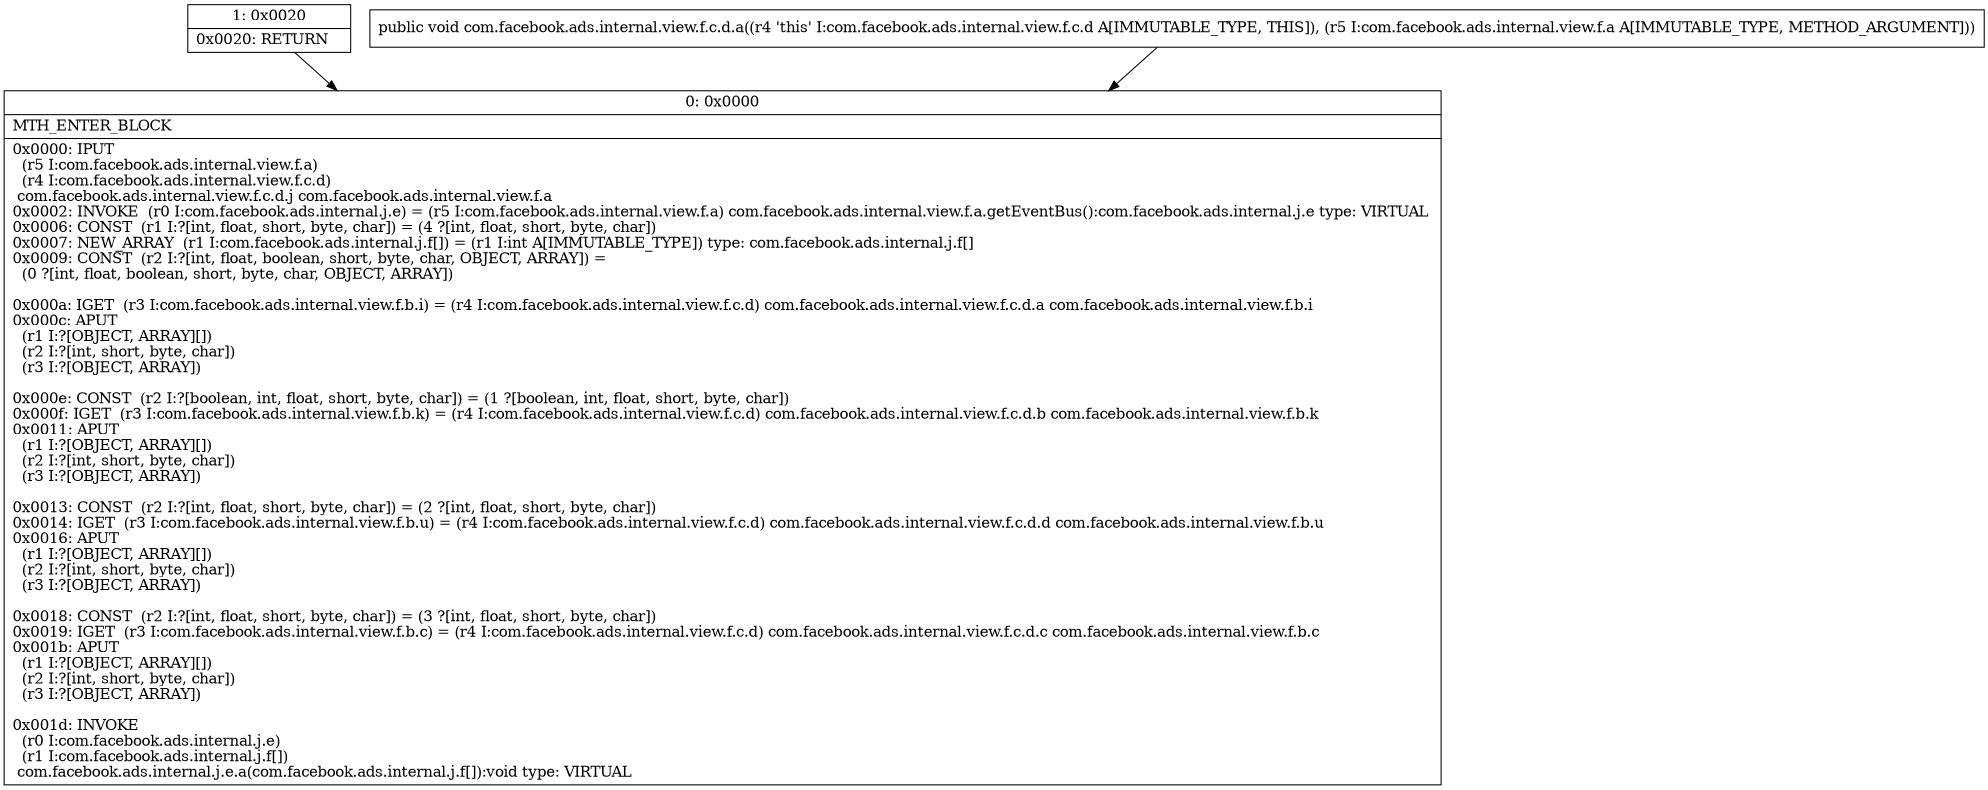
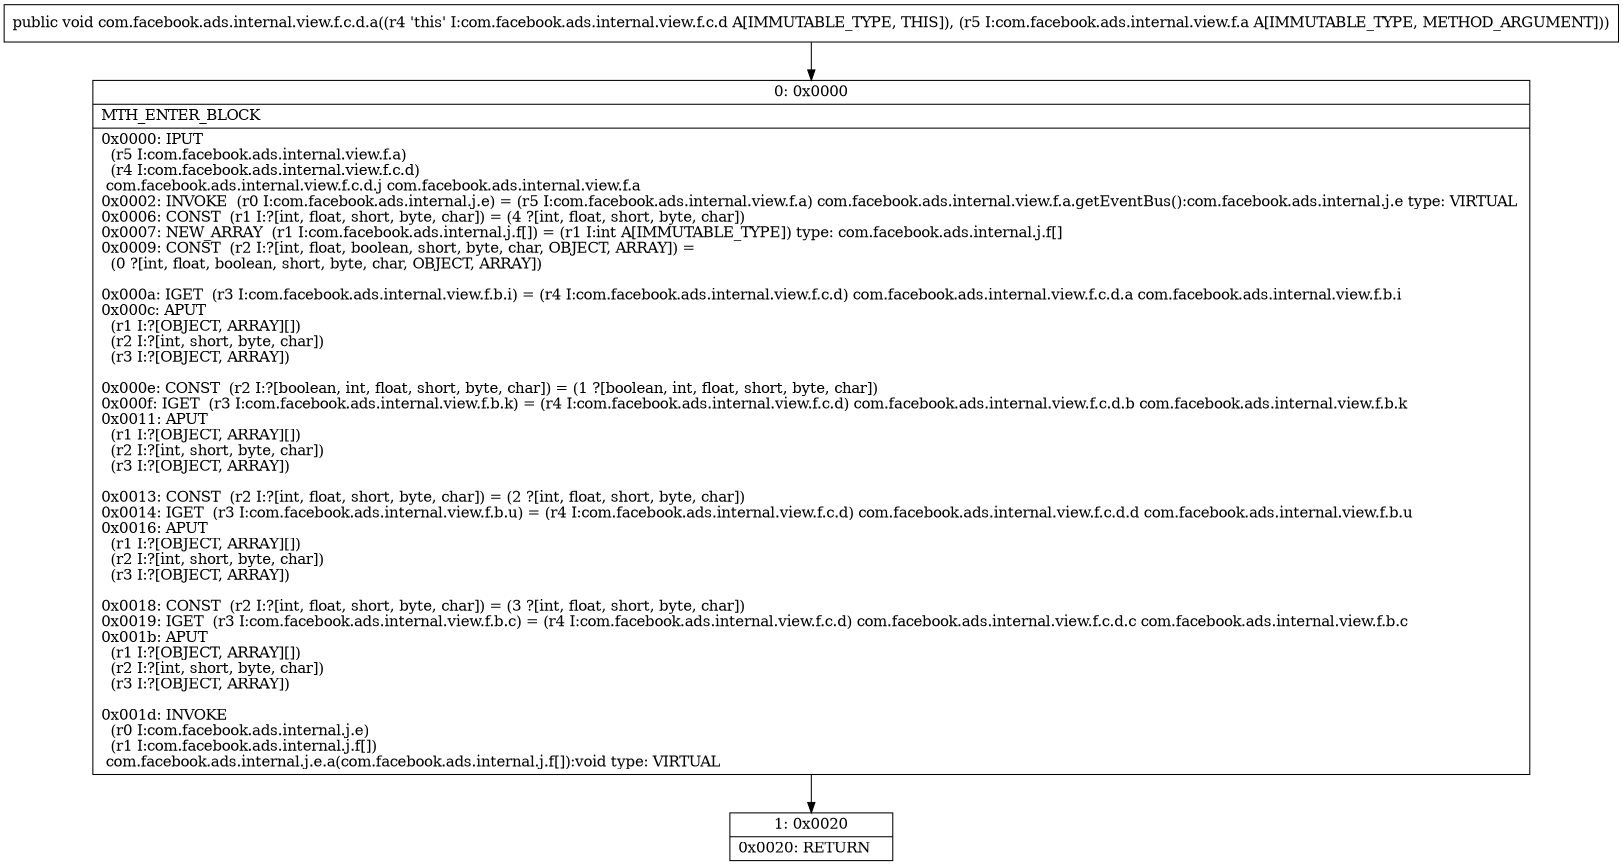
(312, 68) -> (811, 789)
